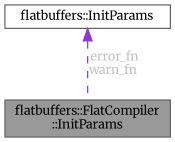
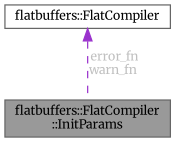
(88, 17) -> (88, 17)
